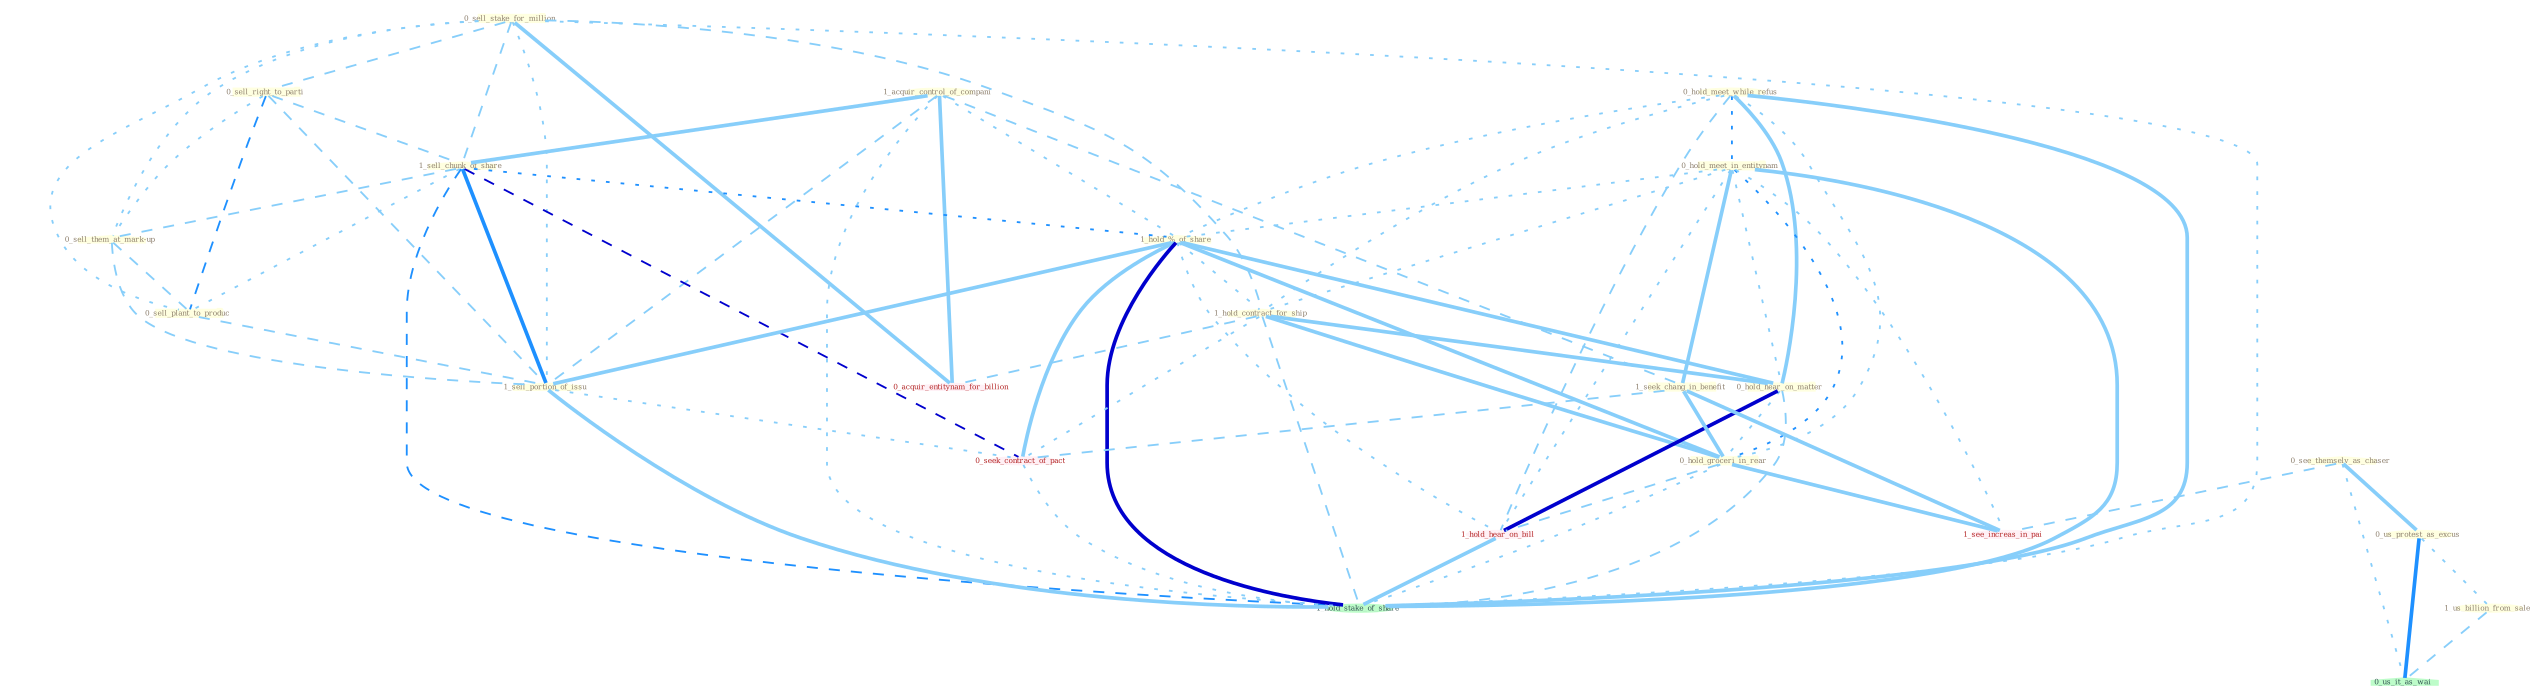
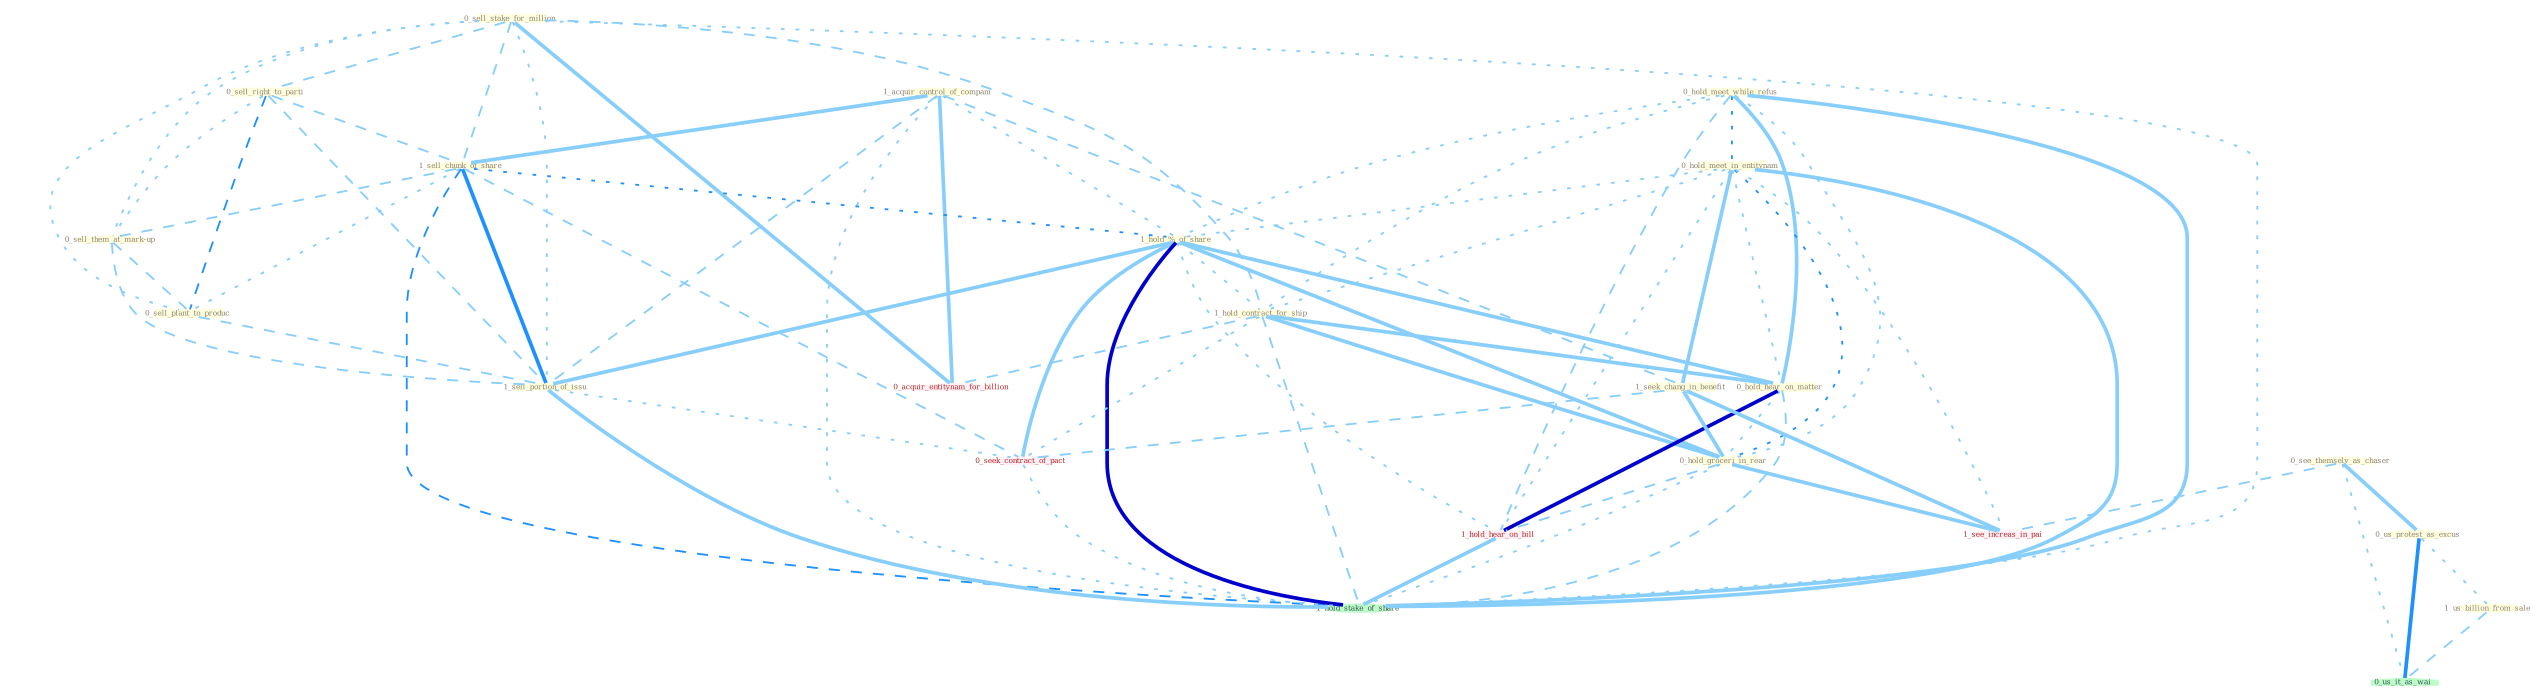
(742, 313) -> (742, 313)
